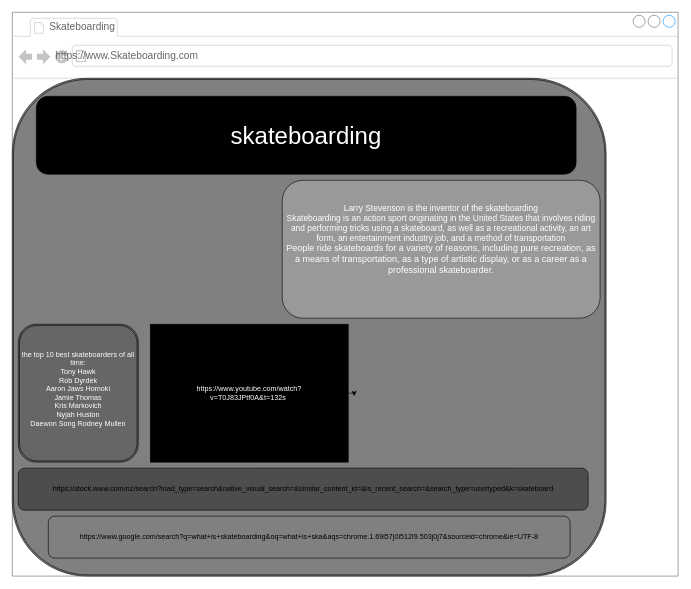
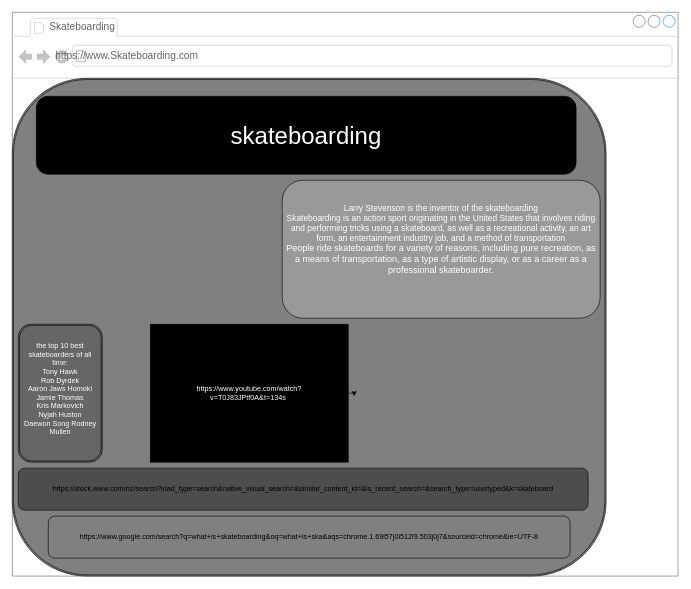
(78, 393) -> (60, 393)
(249, 393) -> (249, 393)
